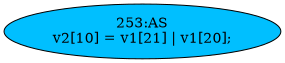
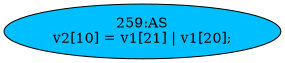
(142, 31) -> (142, 31)
